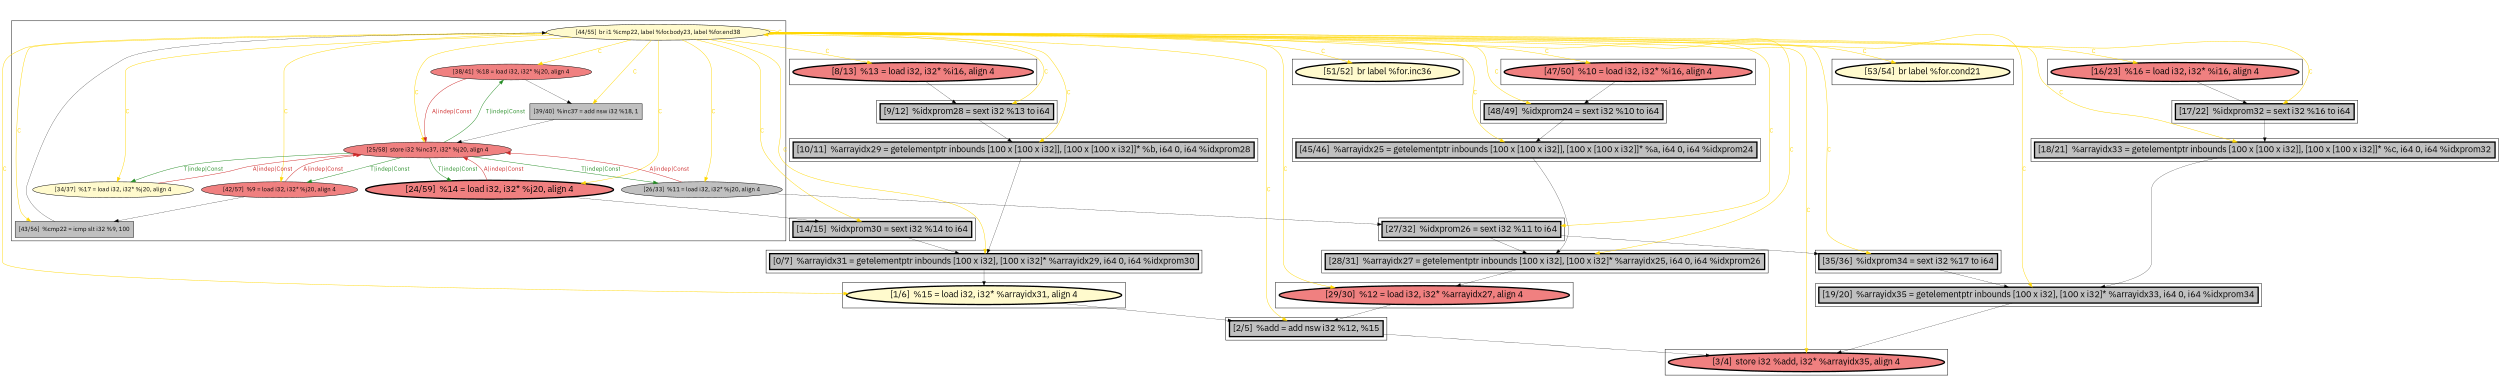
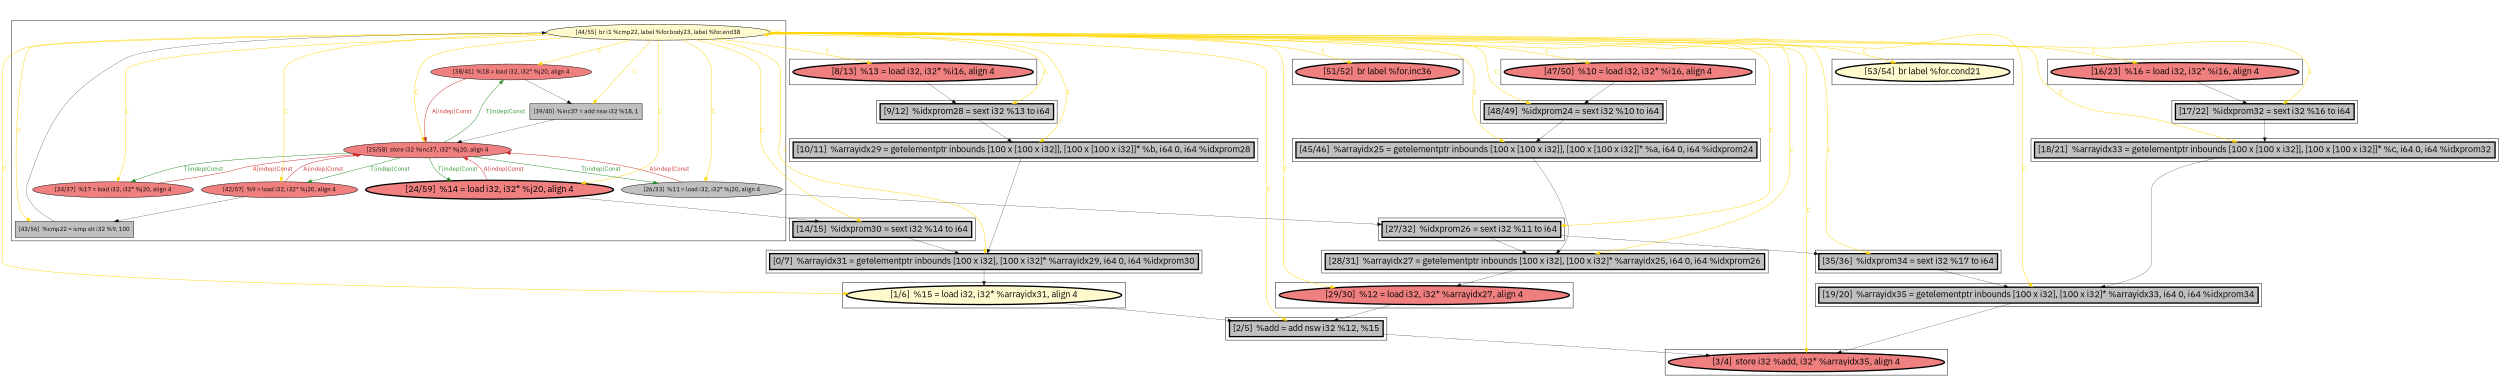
(1378, 72) -> (1378, 72)
(113, 190) -> (113, 190)
